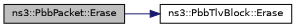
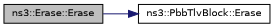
(64, 14) -> (53, 14)
